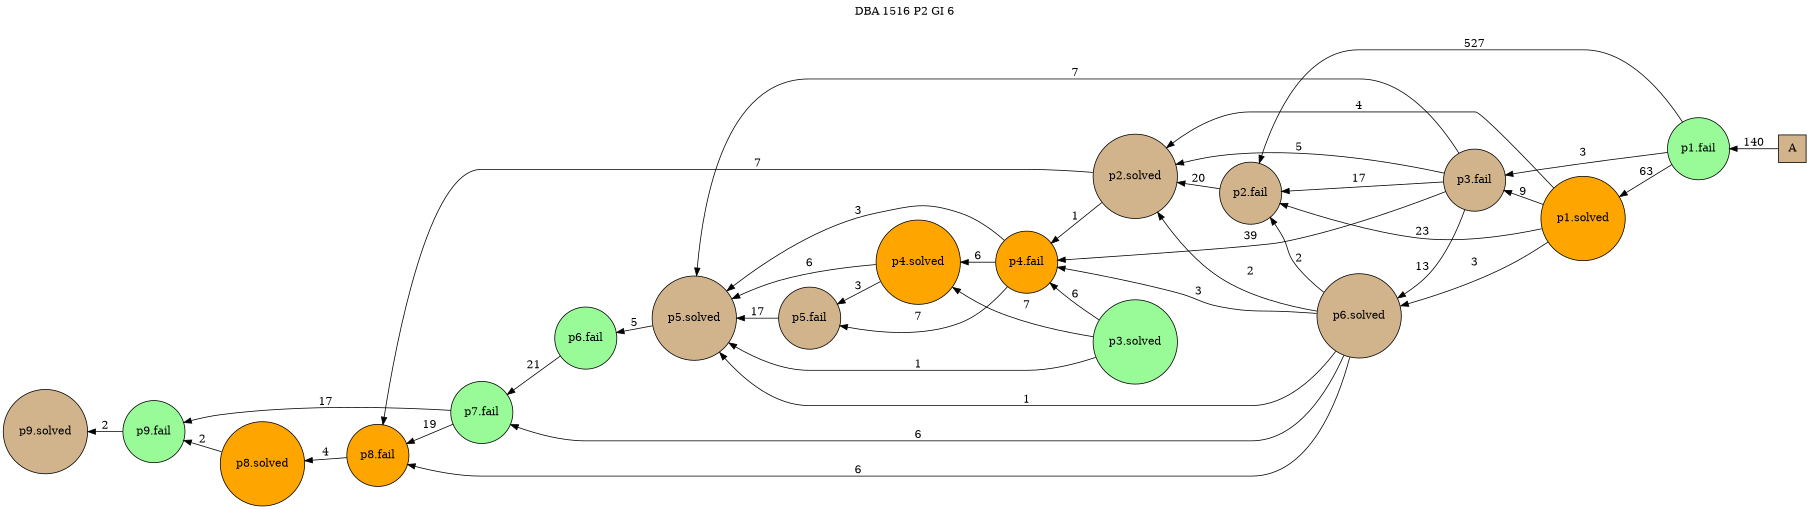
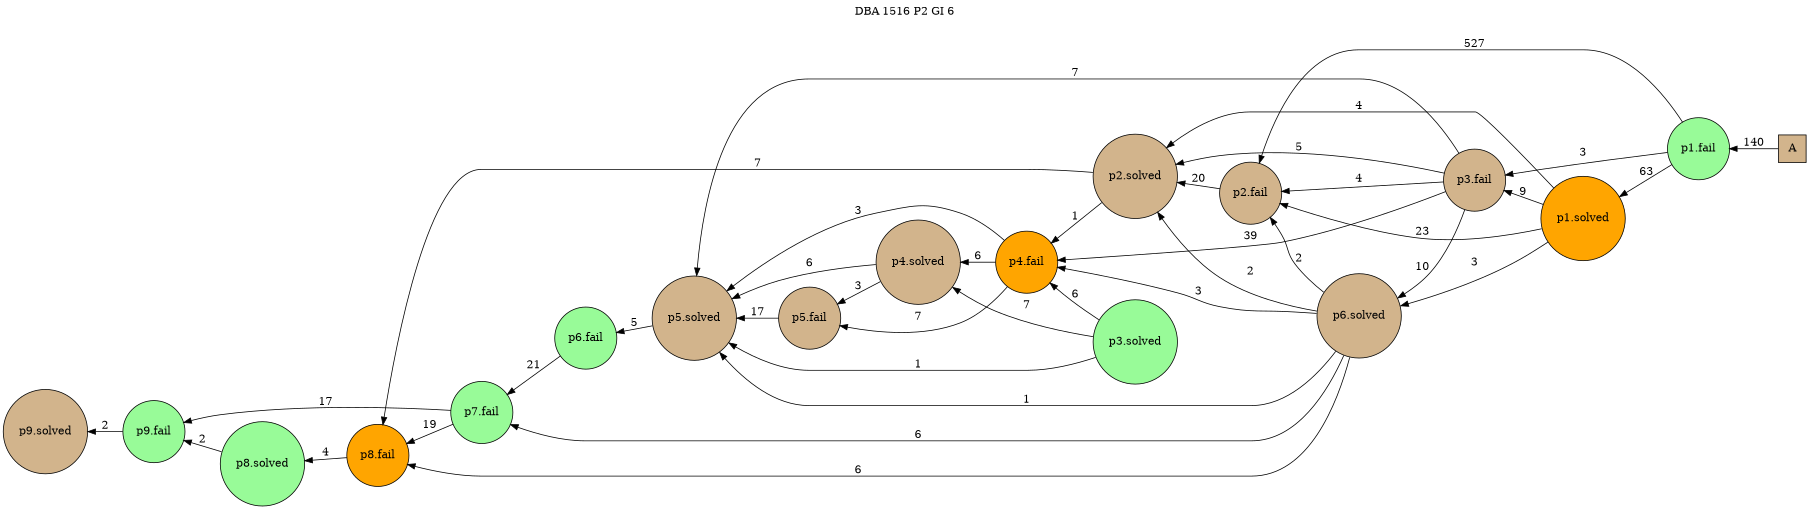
(1359, 179) -> (1359, 179)
(918, 262) -> (918, 262)
(1423, 267) -> (1423, 267)
(262, 464) -> (262, 464)
